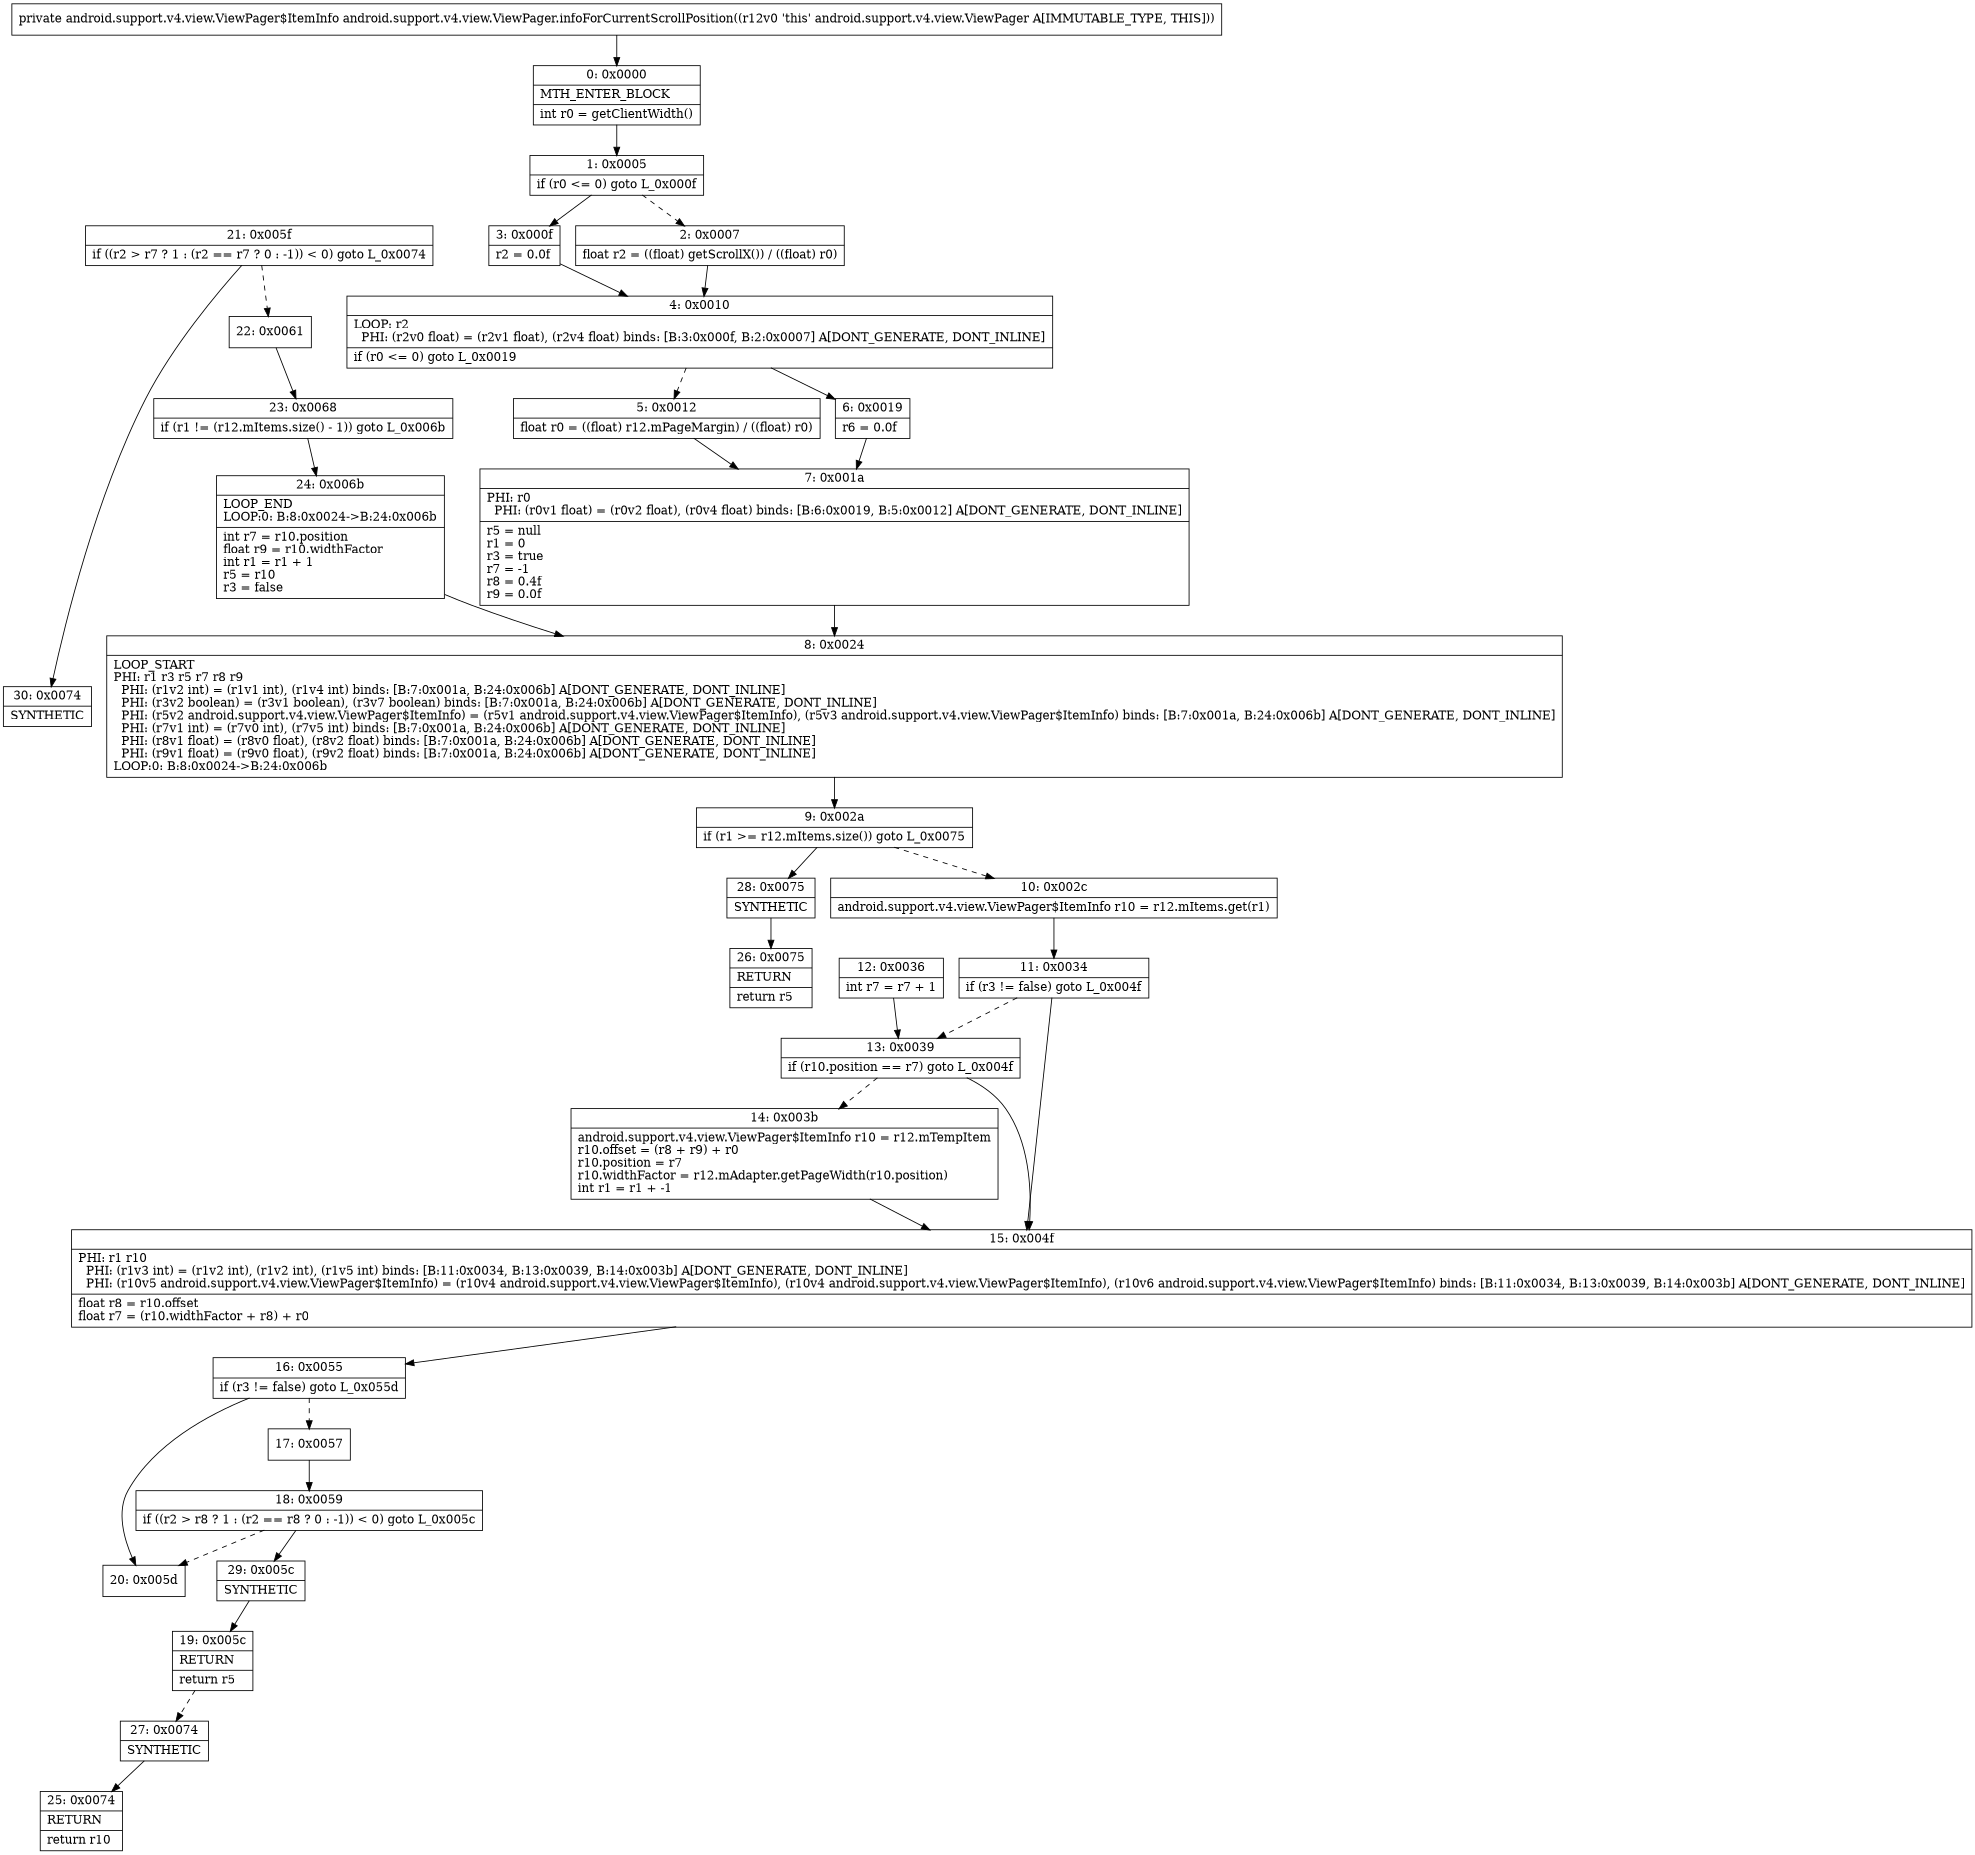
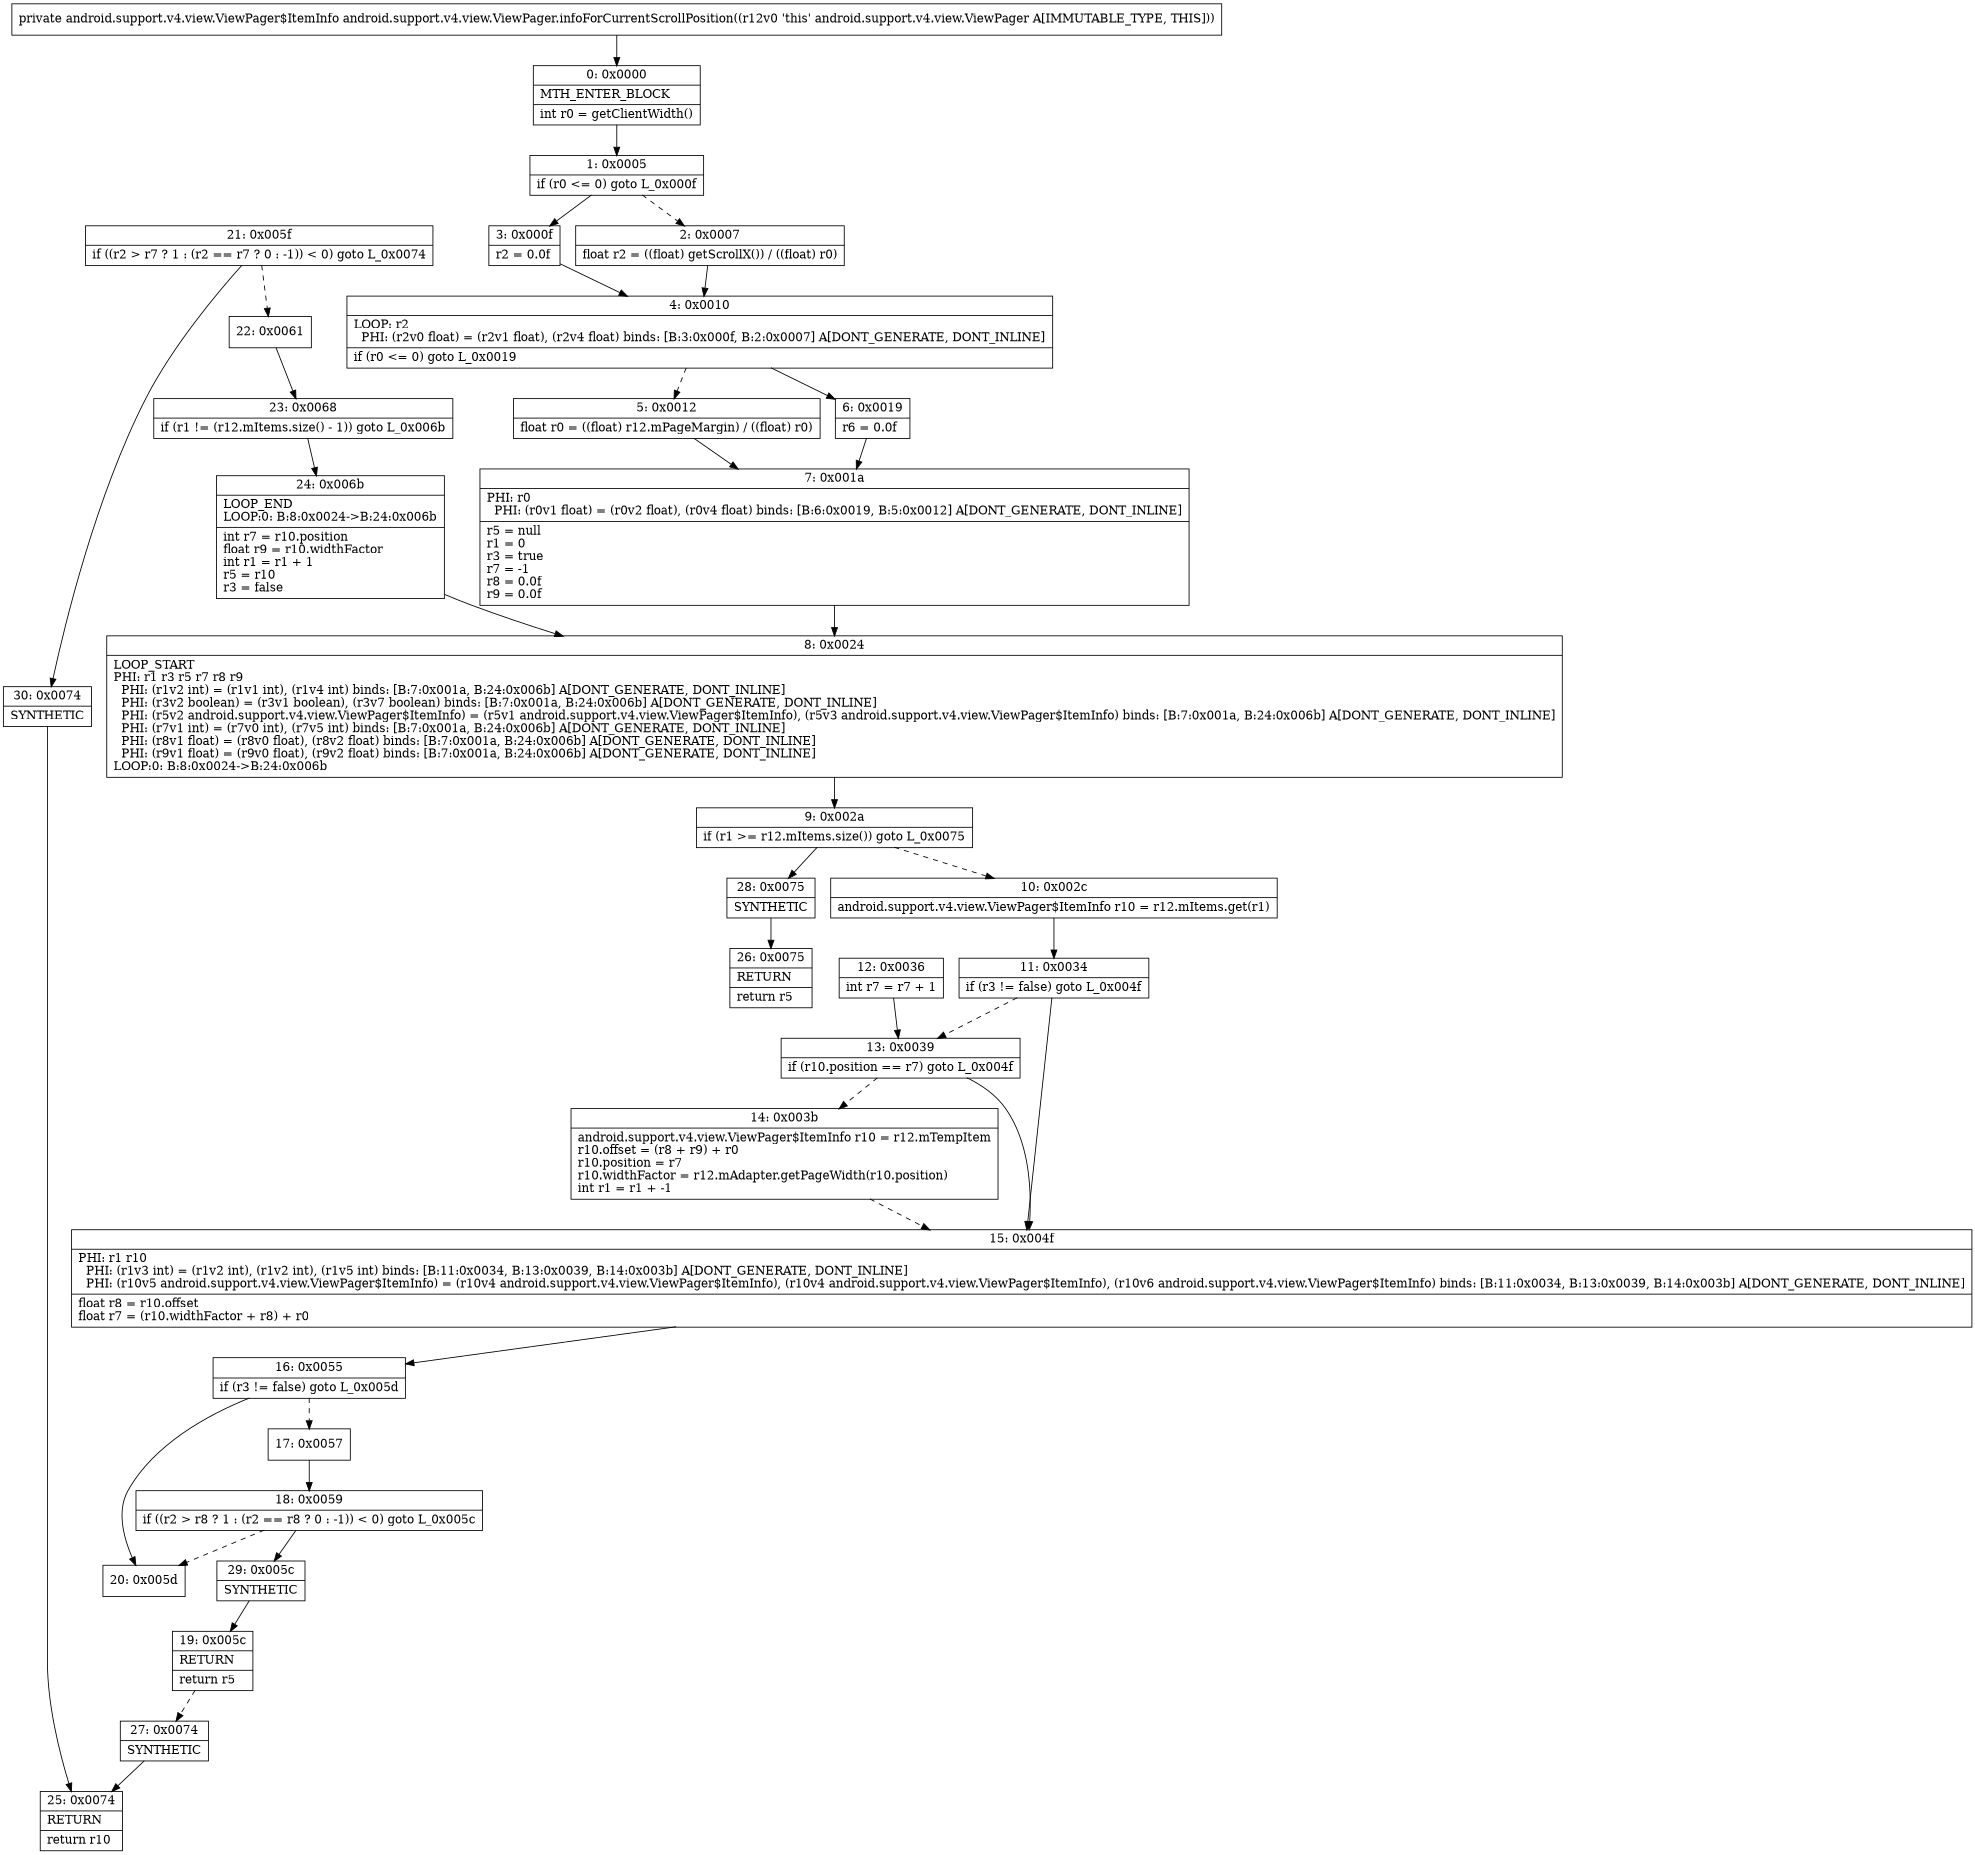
(514, 582) -> (514, 582)
(896, 1213) -> (896, 1213)
none -> (47, 1256)
(309, 1388) -> (309, 1388)
